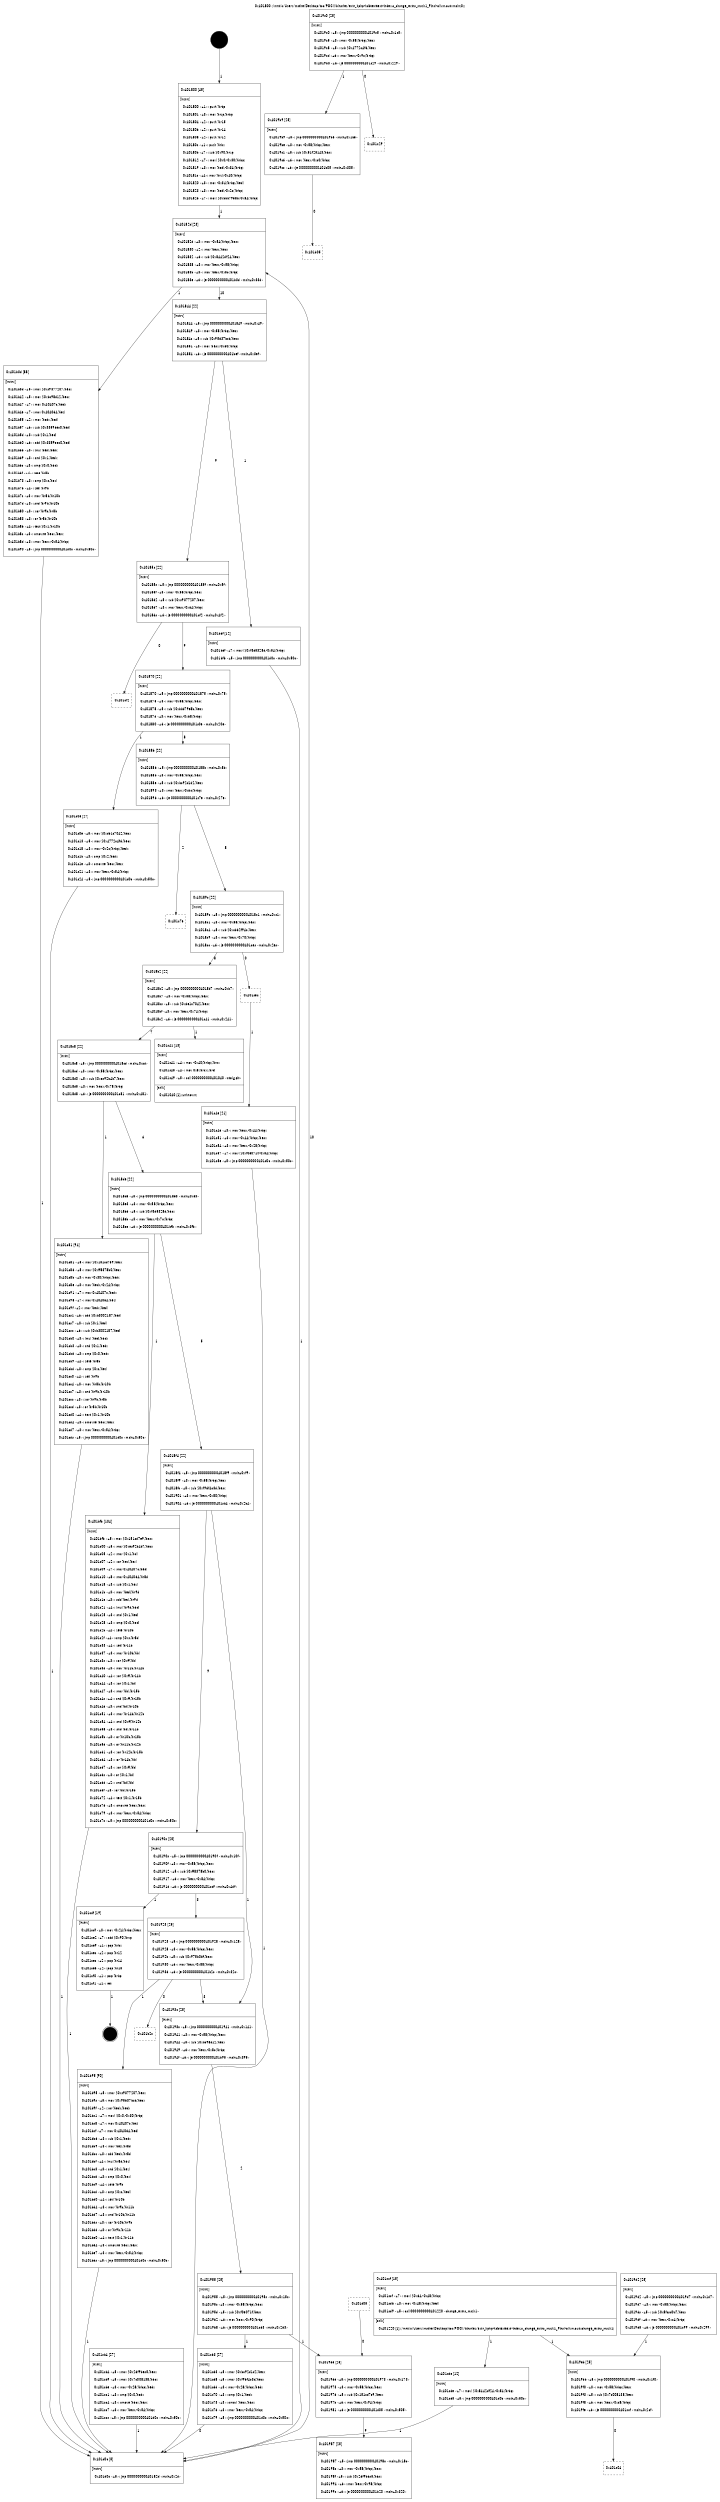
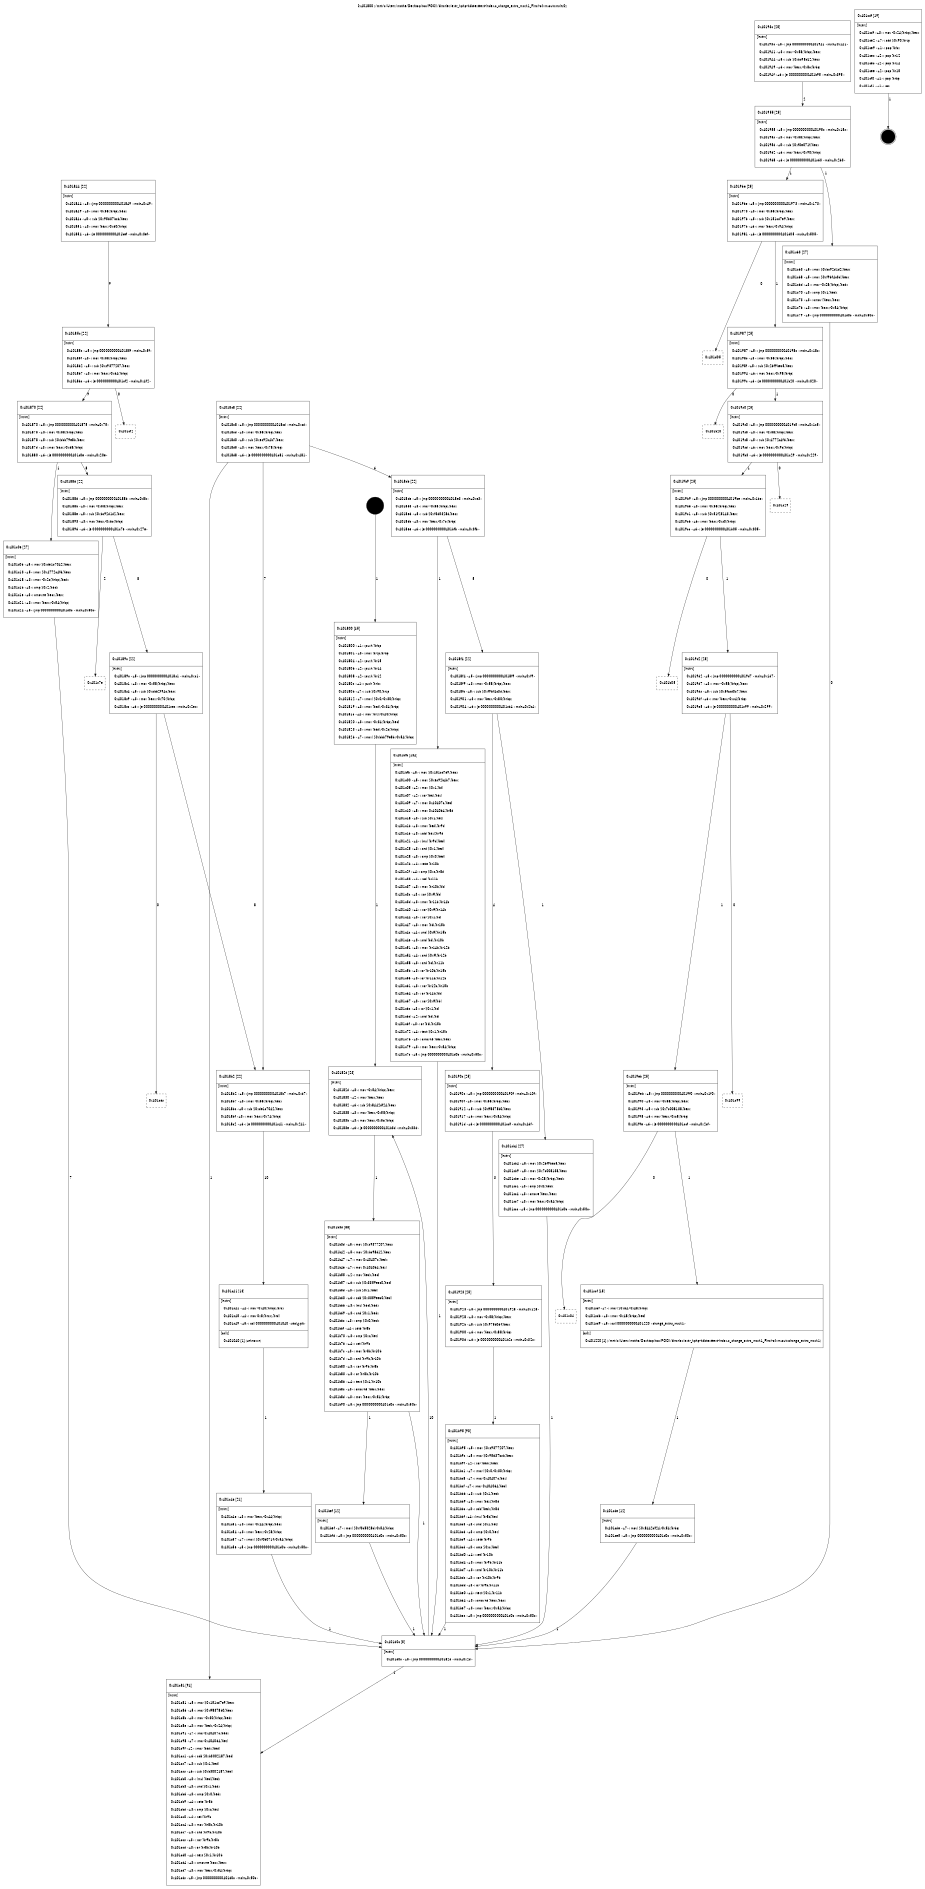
(219, 292) -> none
none -> (775, 393)
none -> (713, 432)
(237, 493) -> (366, 1457)
none -> (724, 593)
(148, 1032) -> (263, 765)
(196, 1033) -> (266, 1178)
(250, 1053) -> (264, 1419)
none -> (732, 1101)
(52, 1672) -> (70, 1178)
(208, 1672) -> (494, 905)
(239, 1757) -> (526, 925)
(152, 1900) -> none
(60, 1956) -> (333, 1709)
(202, 1990) -> none
(145, 2034) -> none
(361, 2332) -> (739, 295)
(554, 2345) -> (686, 1207)
(365, 2431) -> (777, 284)
